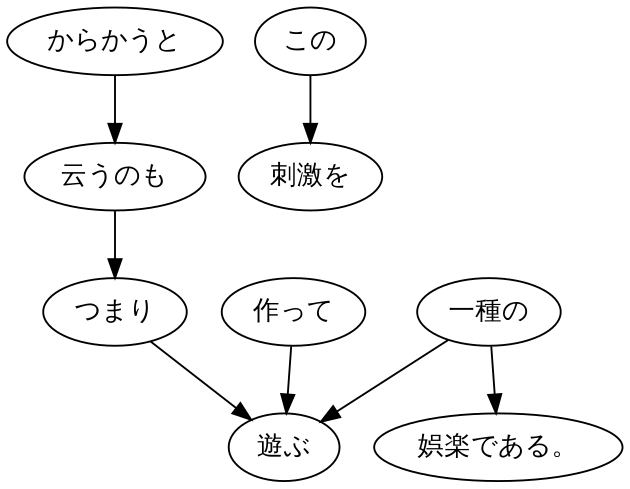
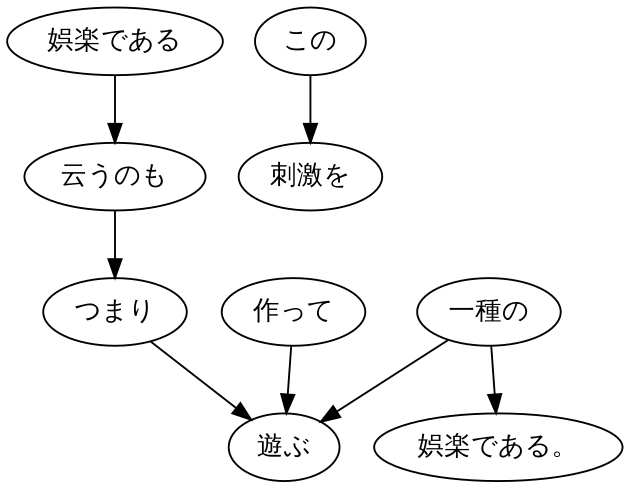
(115, 41) -> (115, 41)
